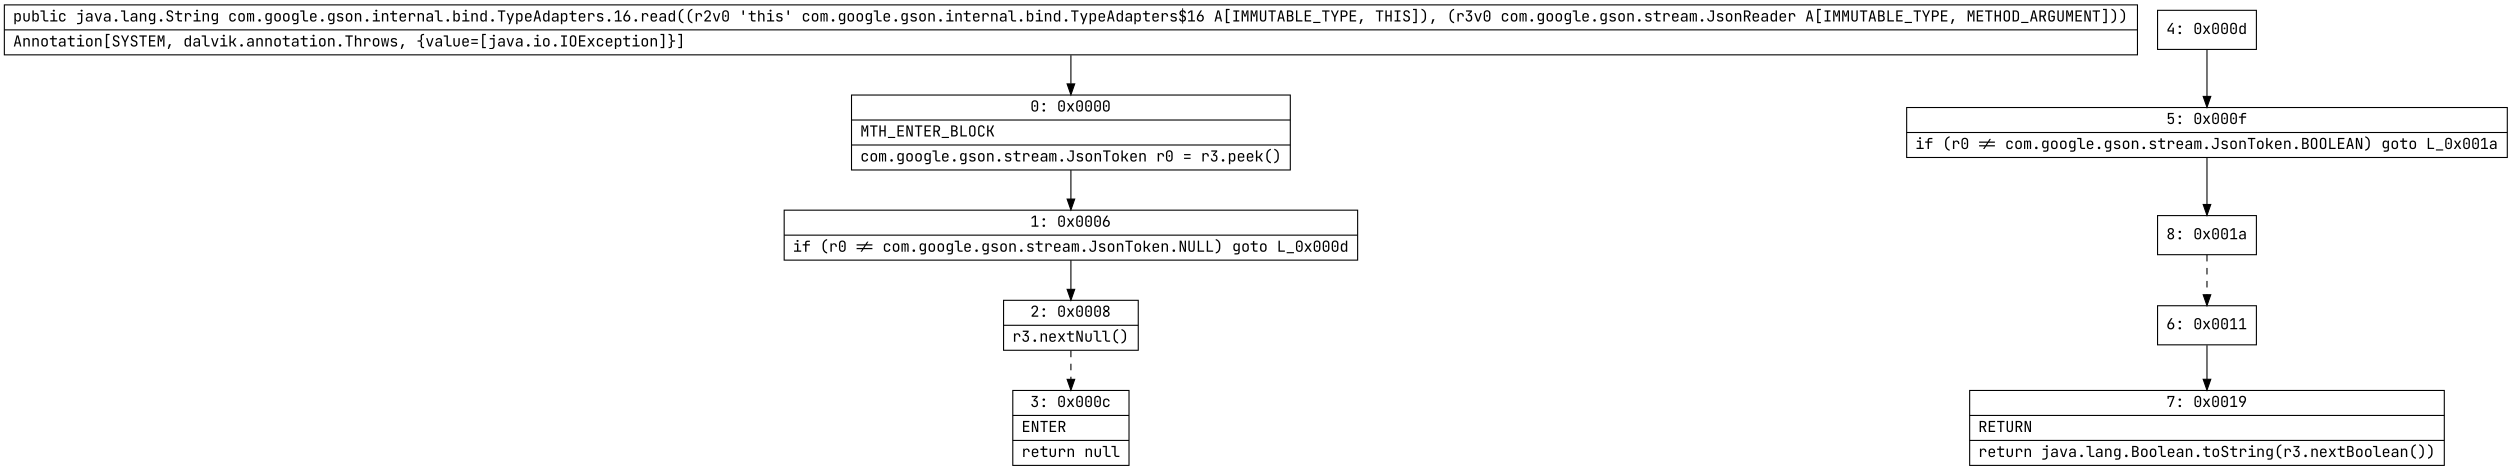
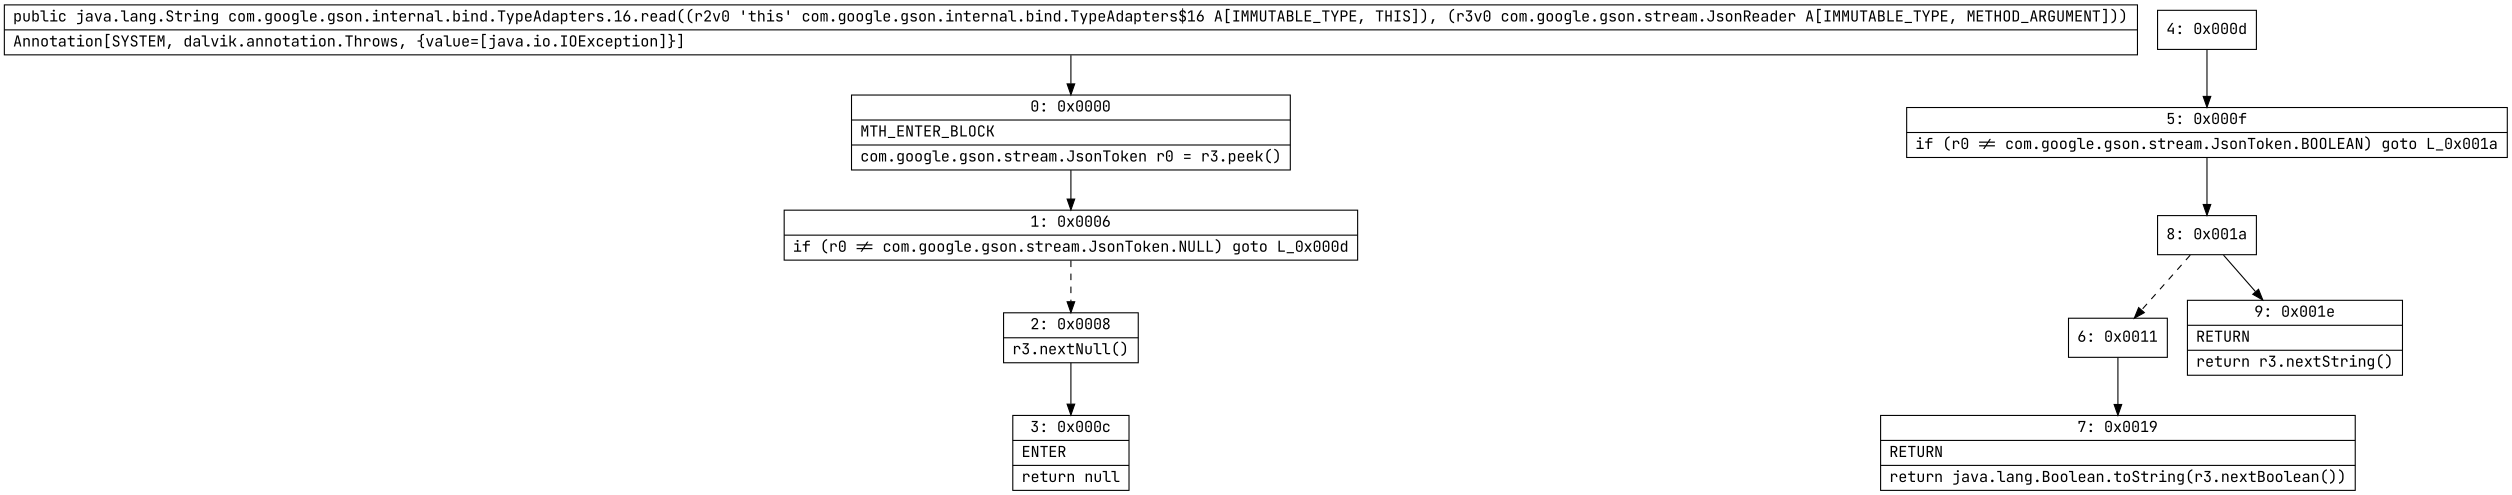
(1071, 275) -> (1071, 281)
none -> (2295, 338)
(1071, 365) -> (1071, 383)
